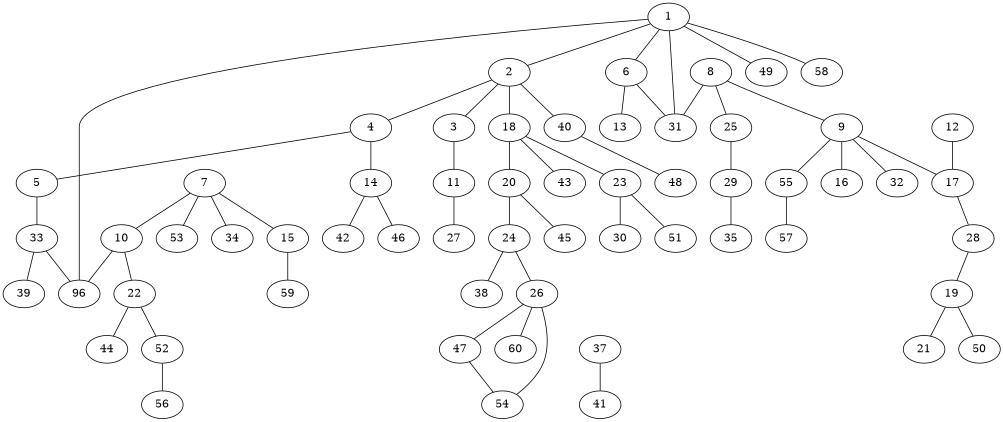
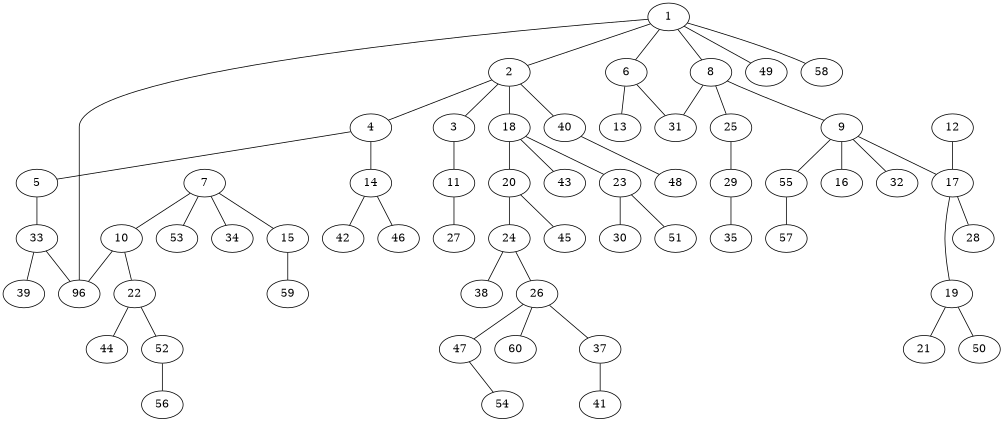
(672, 72) -> (690, 45)
(963, 266) -> (945, 238)
(546, 356) -> (569, 322)
